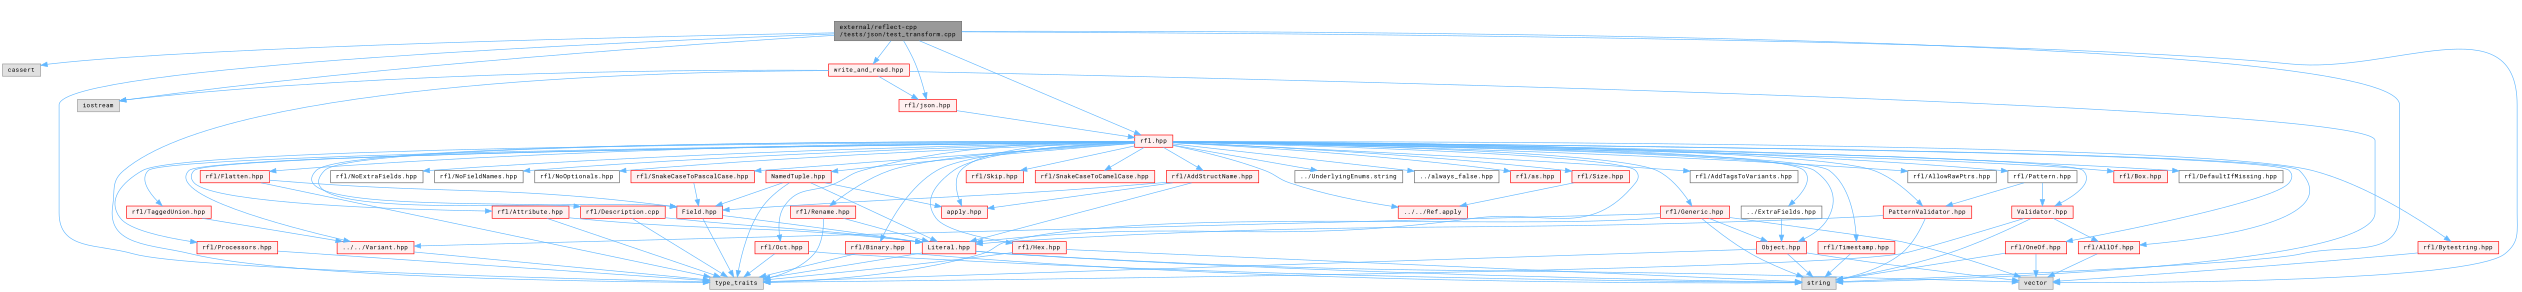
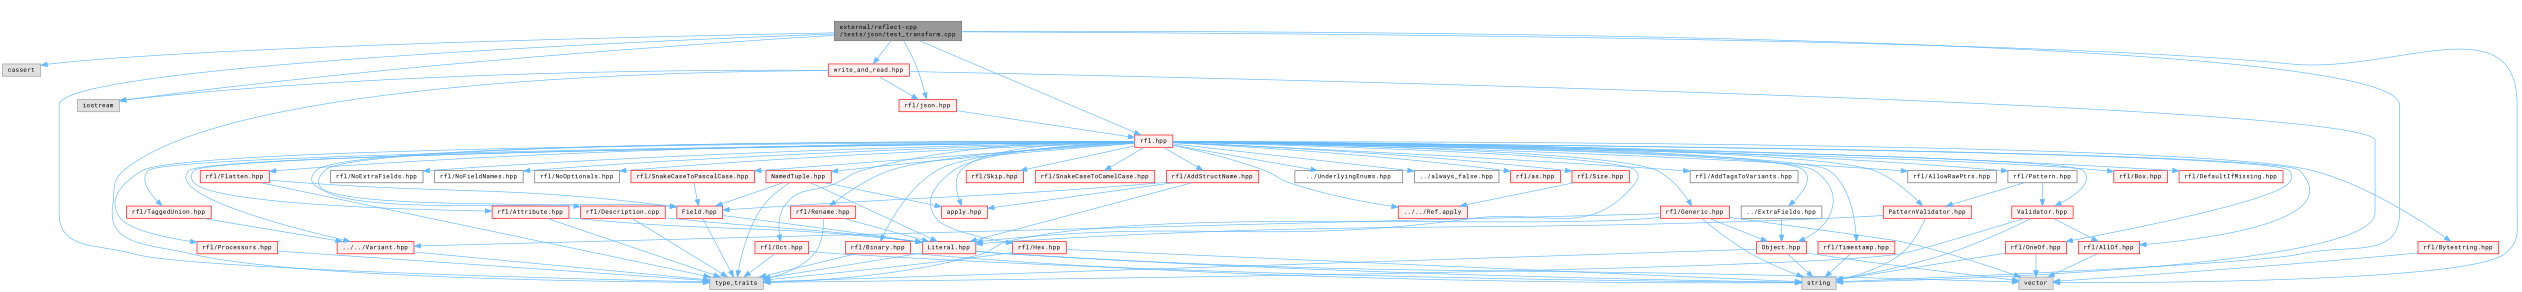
(1349, 177) -> (1349, 177)
(2231, 177) -> (2231, 177)
